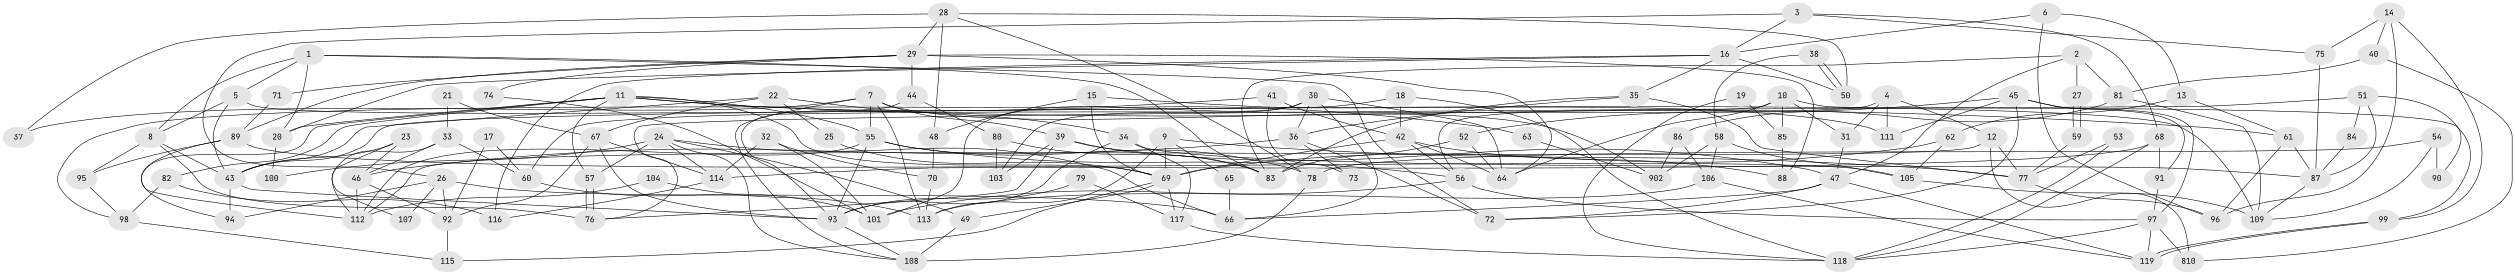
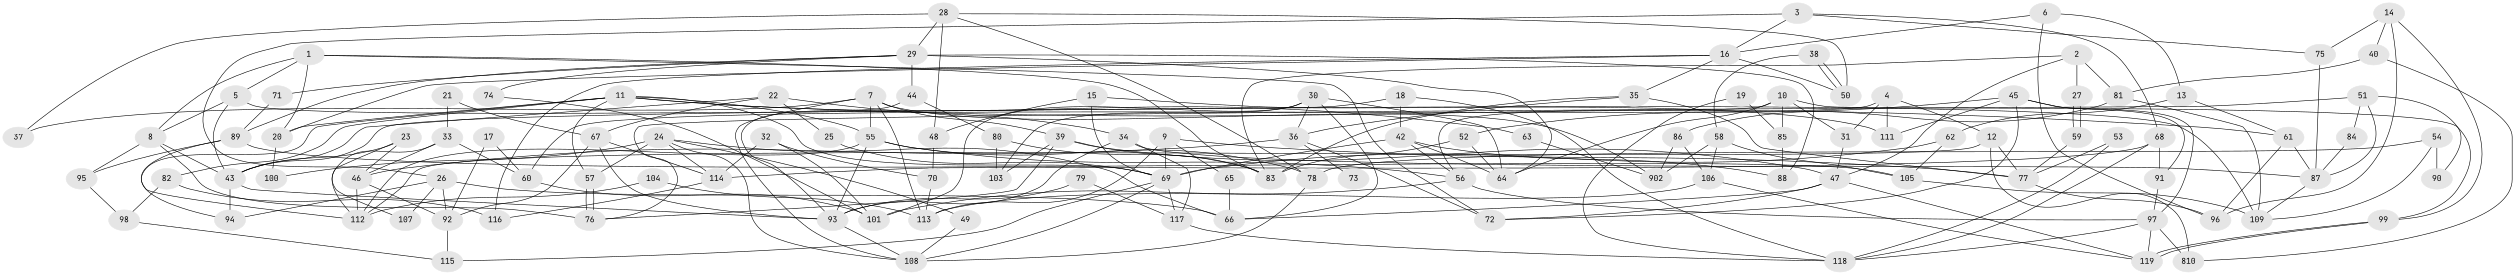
(1272, 96) -> none
(1041, 207) -> (1043, 231)
